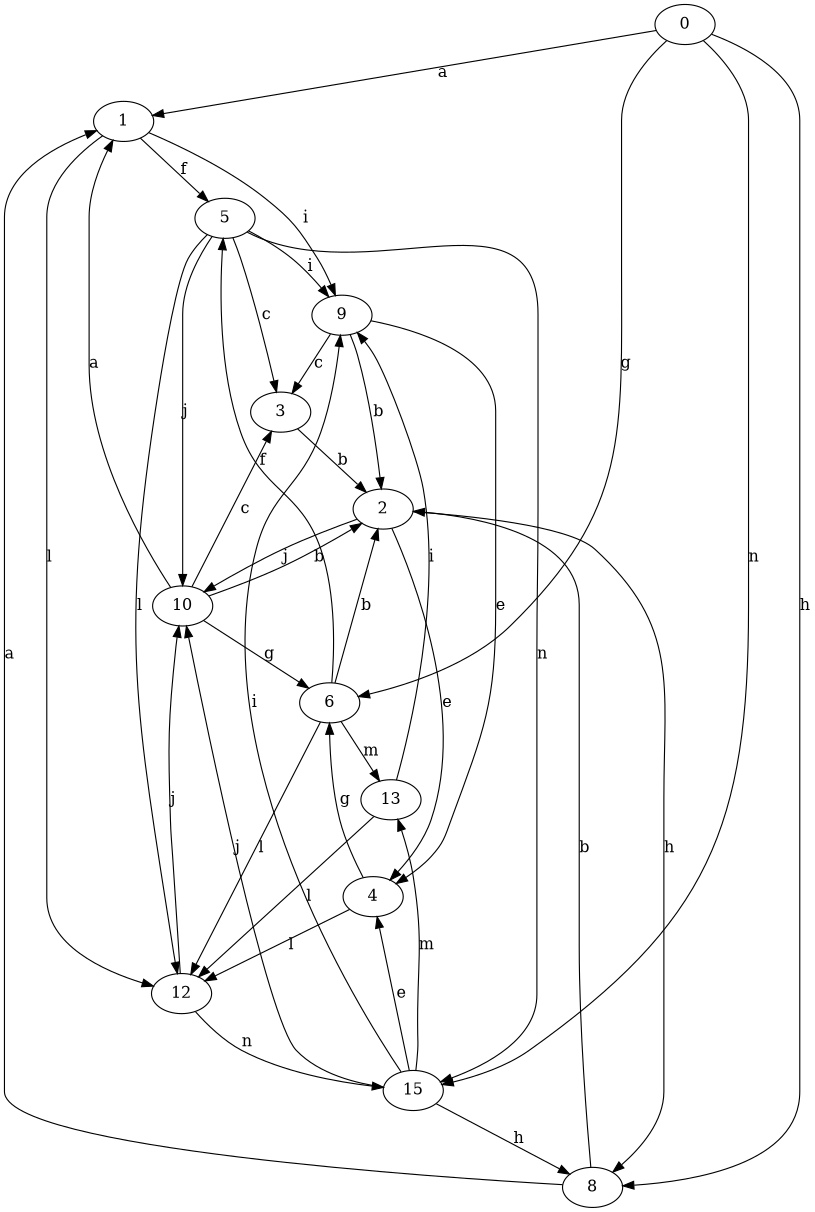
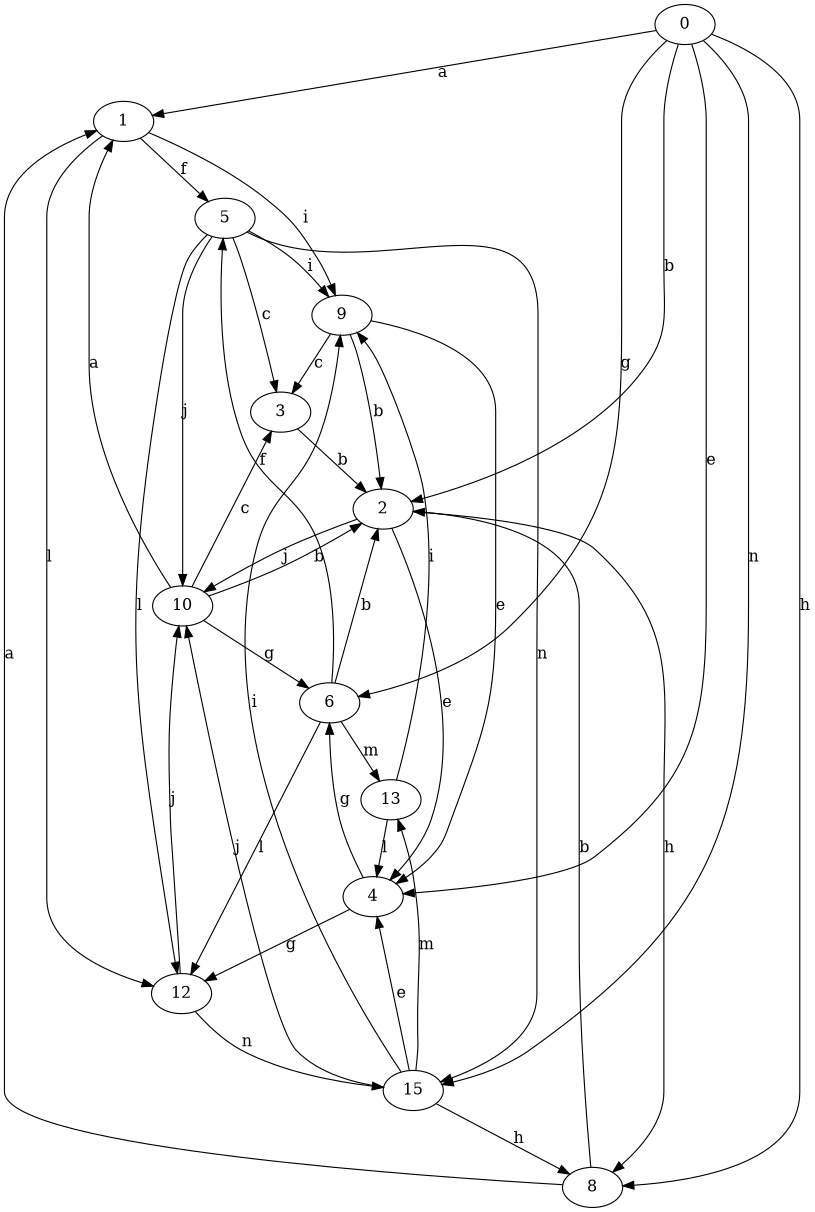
none -> (660, 338)
none -> (706, 561)
(291, 893) -> (383, 843)
(291, 945) -> (291, 945)
